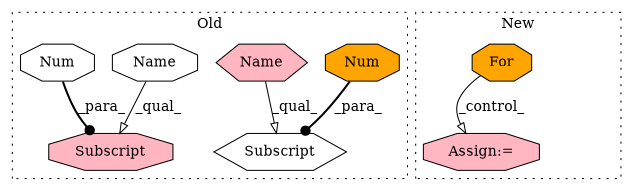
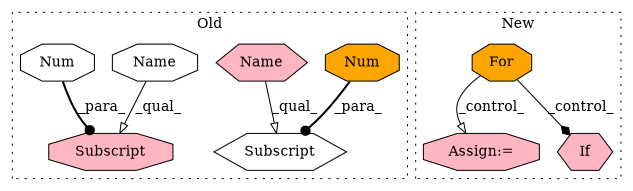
none -> (585, 152)
